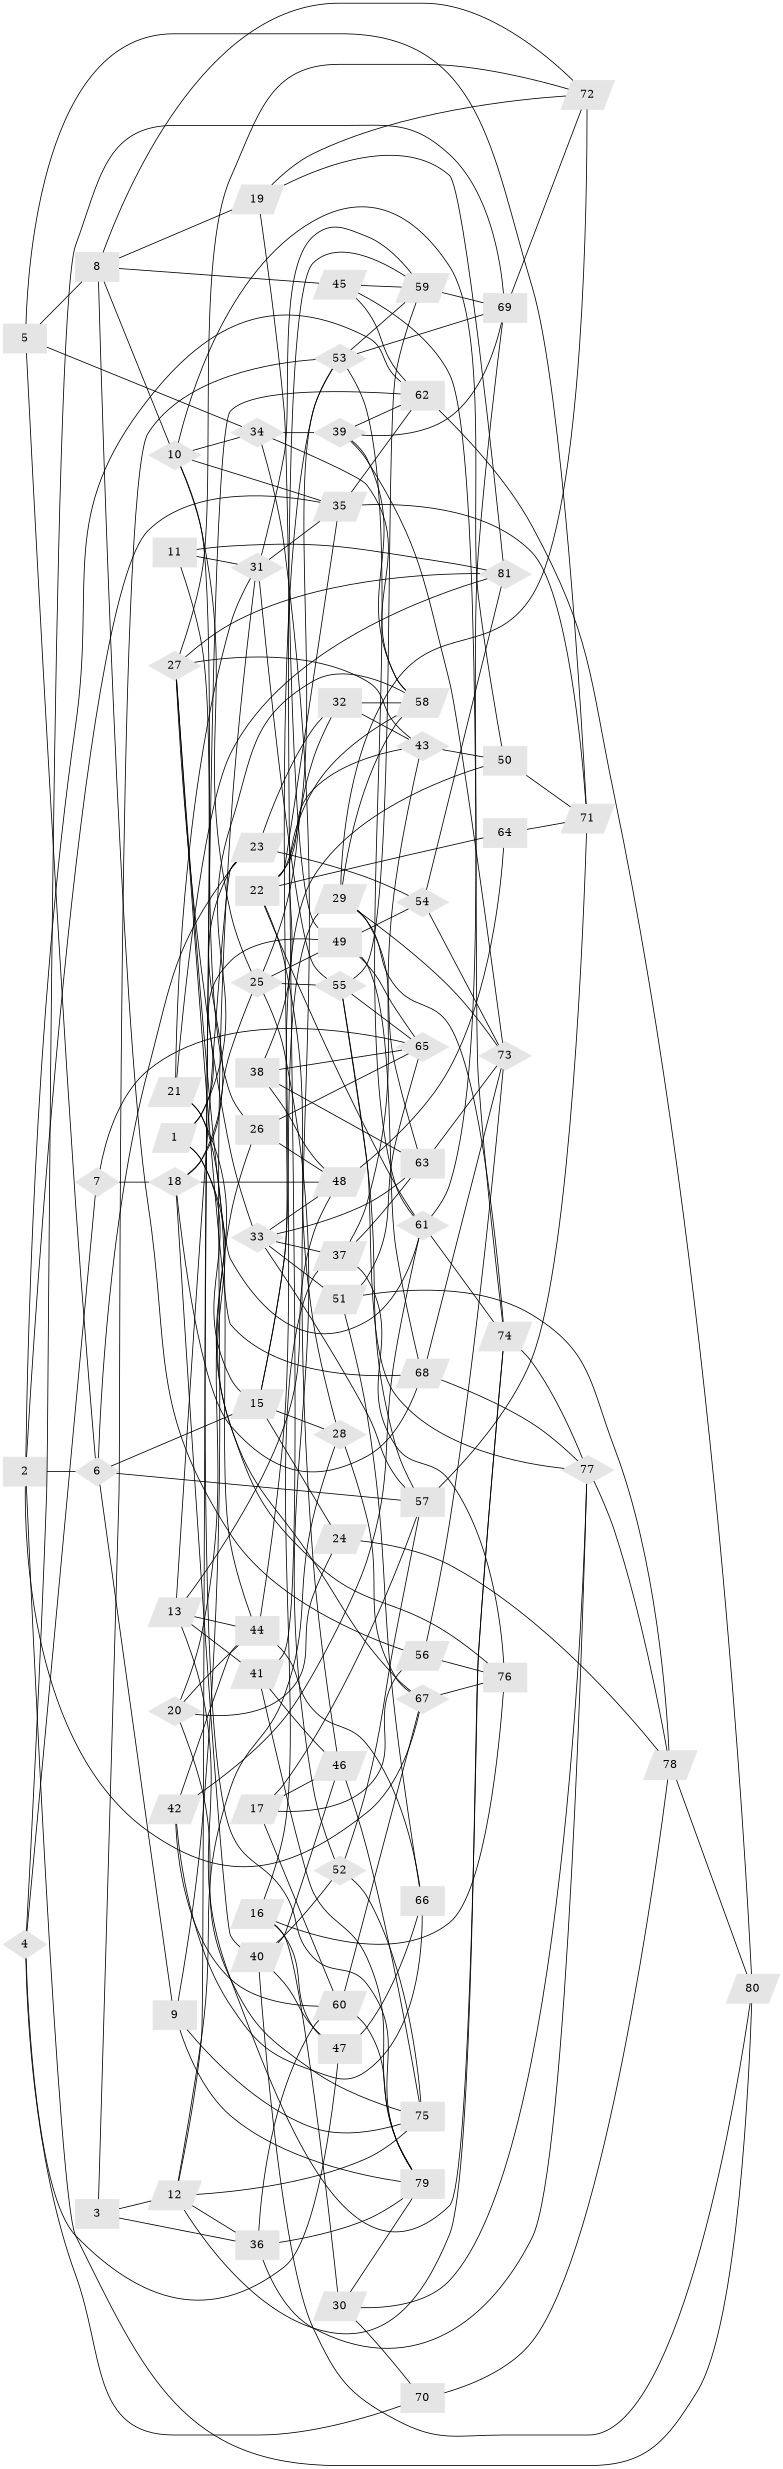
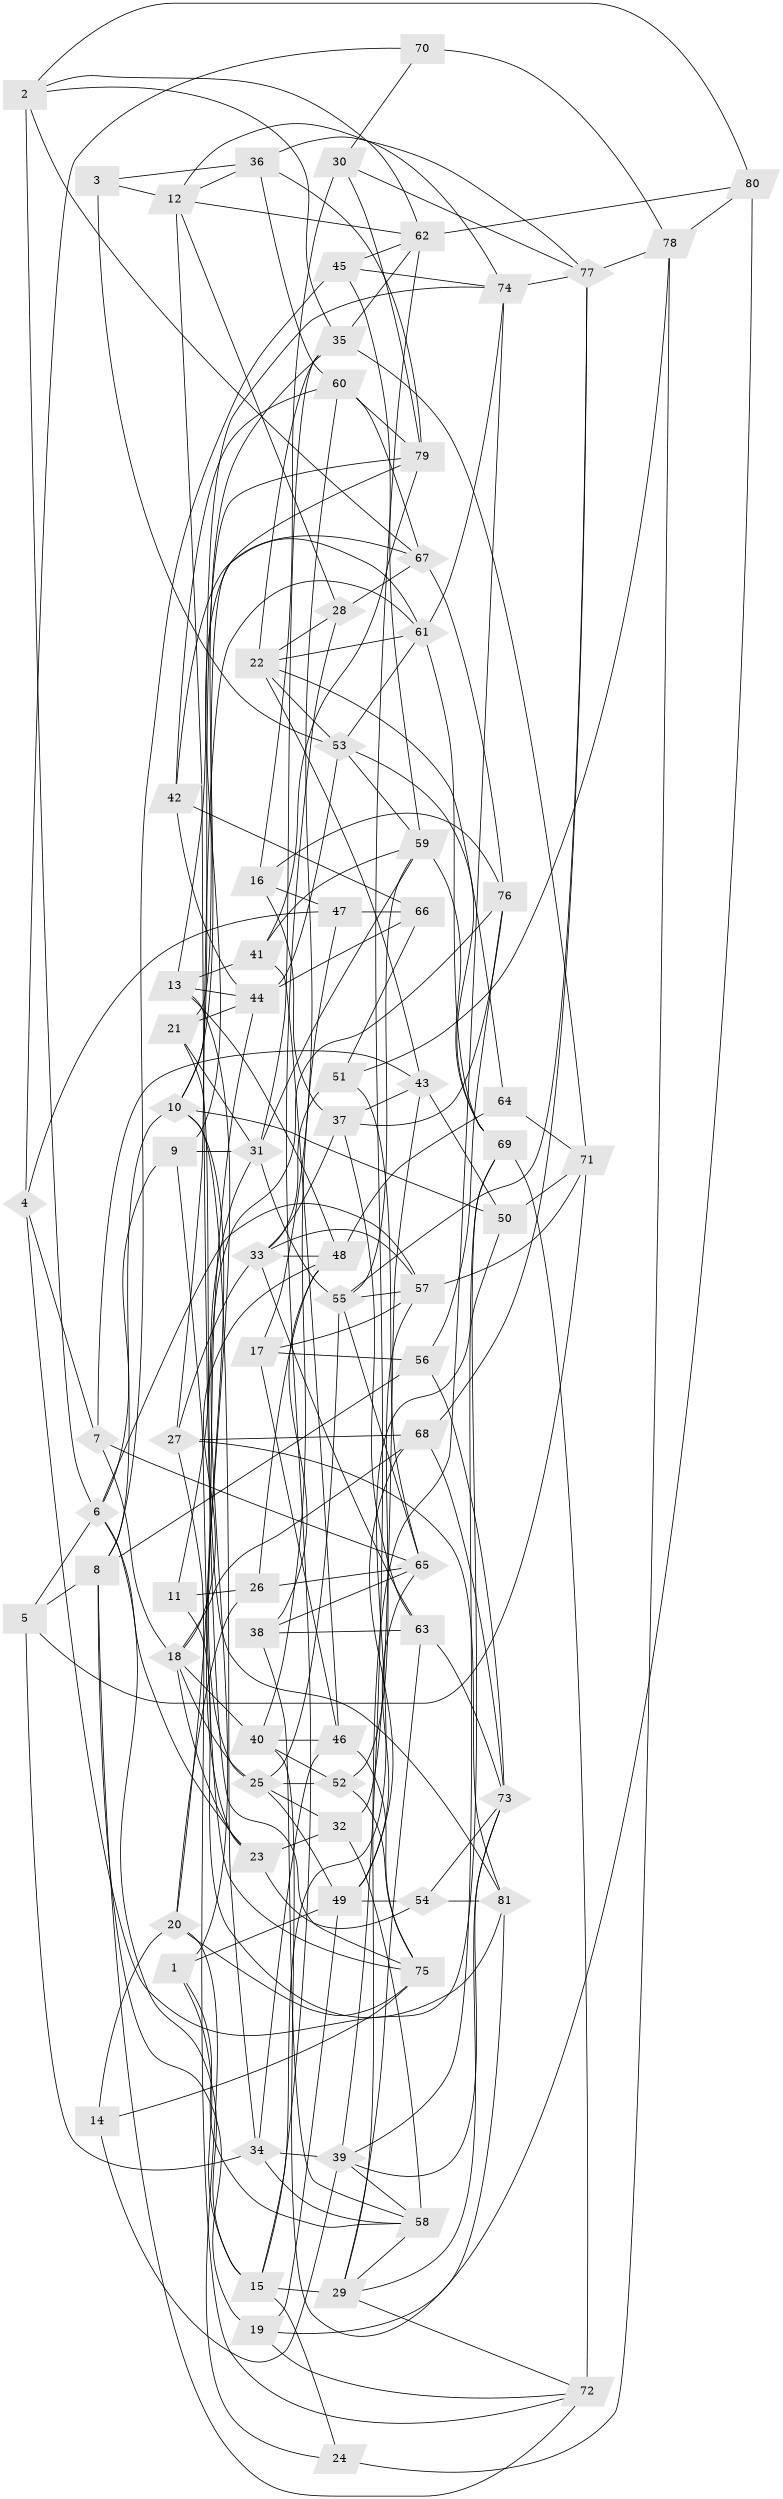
(325, 665) -> (131, 1118)
none -> (97, 2121)
